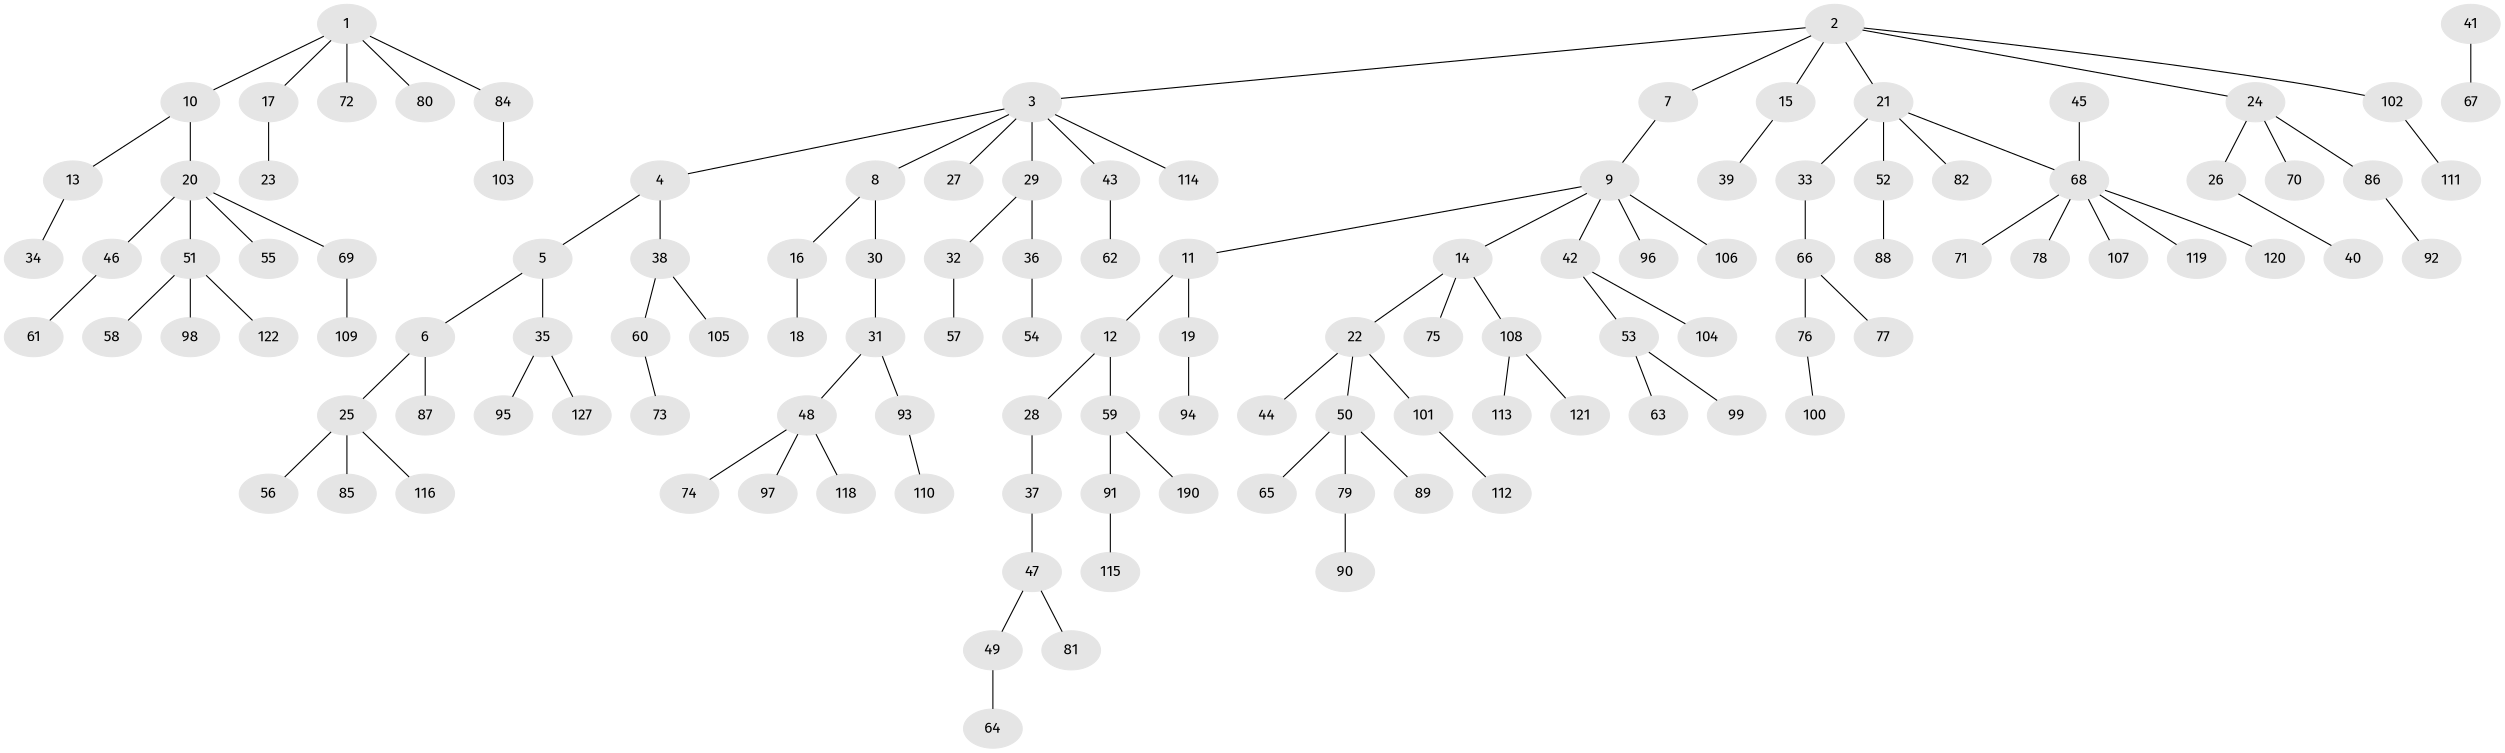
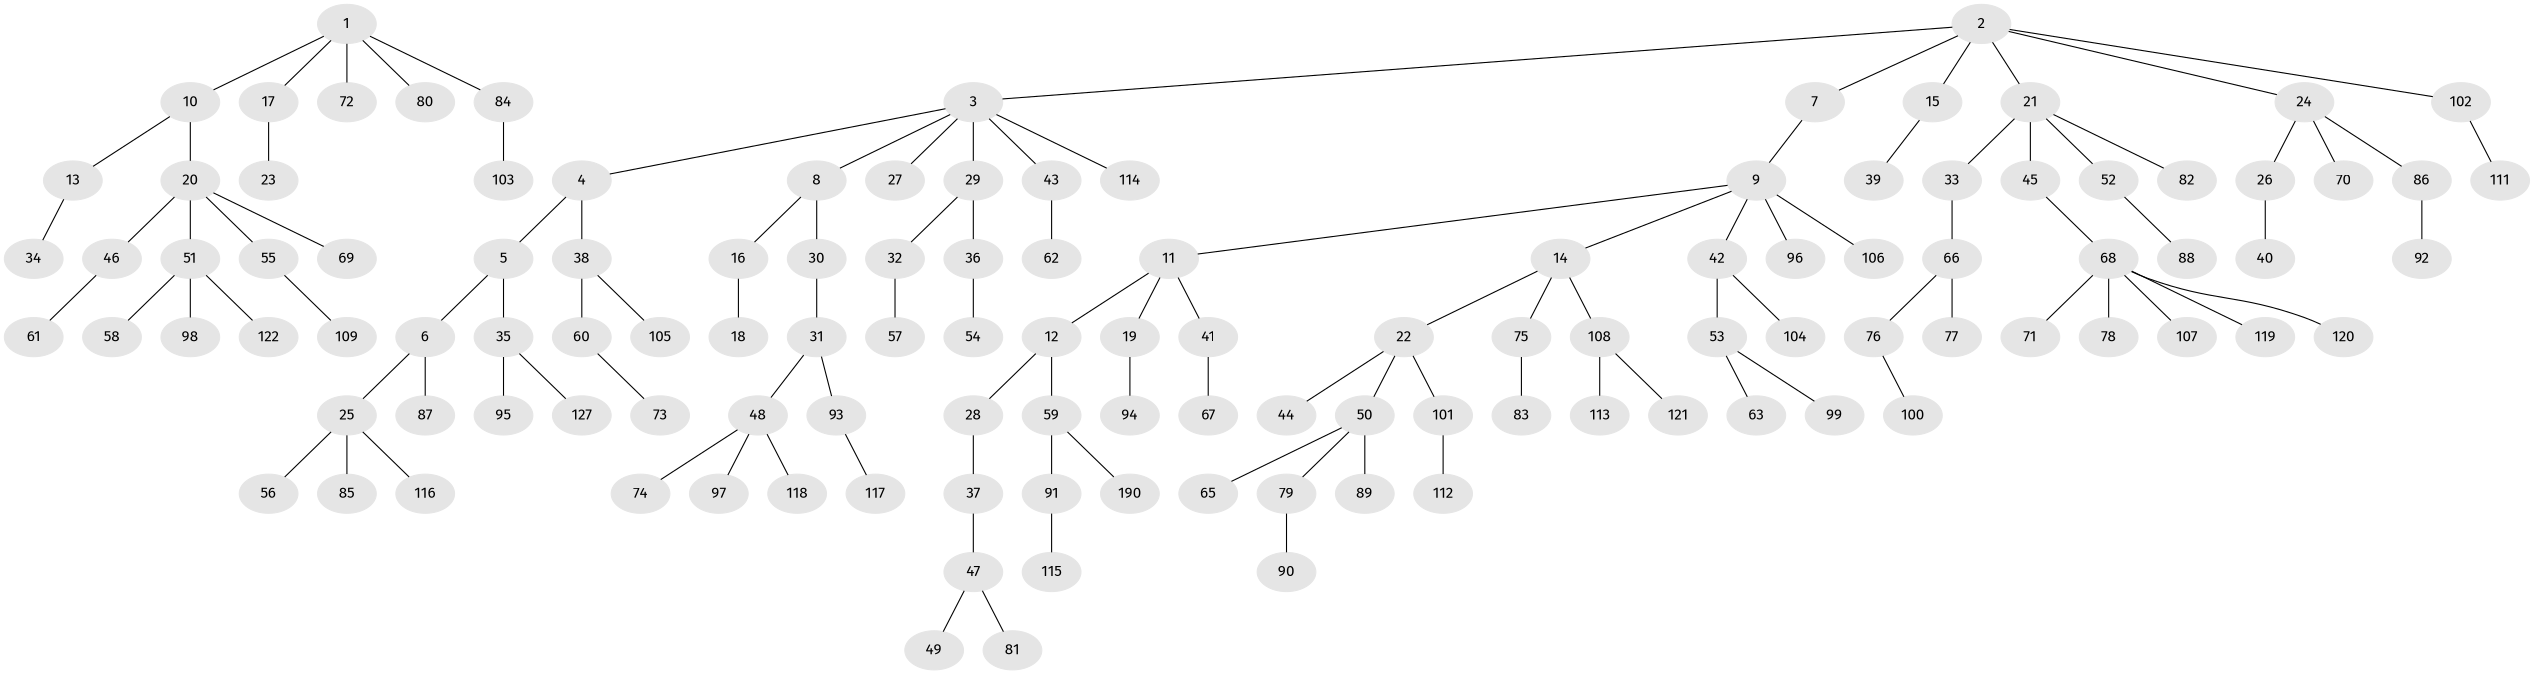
(1981, 141) -> (2030, 141)
(347, 298) -> (308, 298)
none -> (1189, 298)
none -> (1521, 415)
(924, 494) -> (875, 494)
(993, 729) -> none
